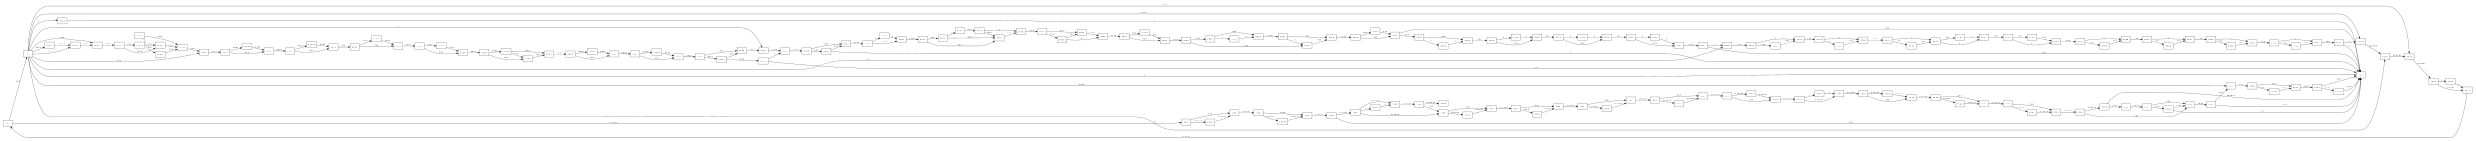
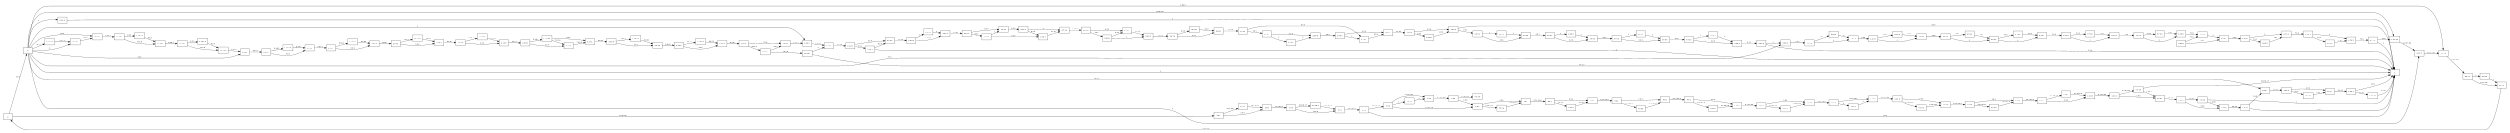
(2157, 42) -> (2191, 39)
(170, 46) -> (170, 44)
(960, 46) -> (984, 30)
(2136, 117) -> (2136, 97)
